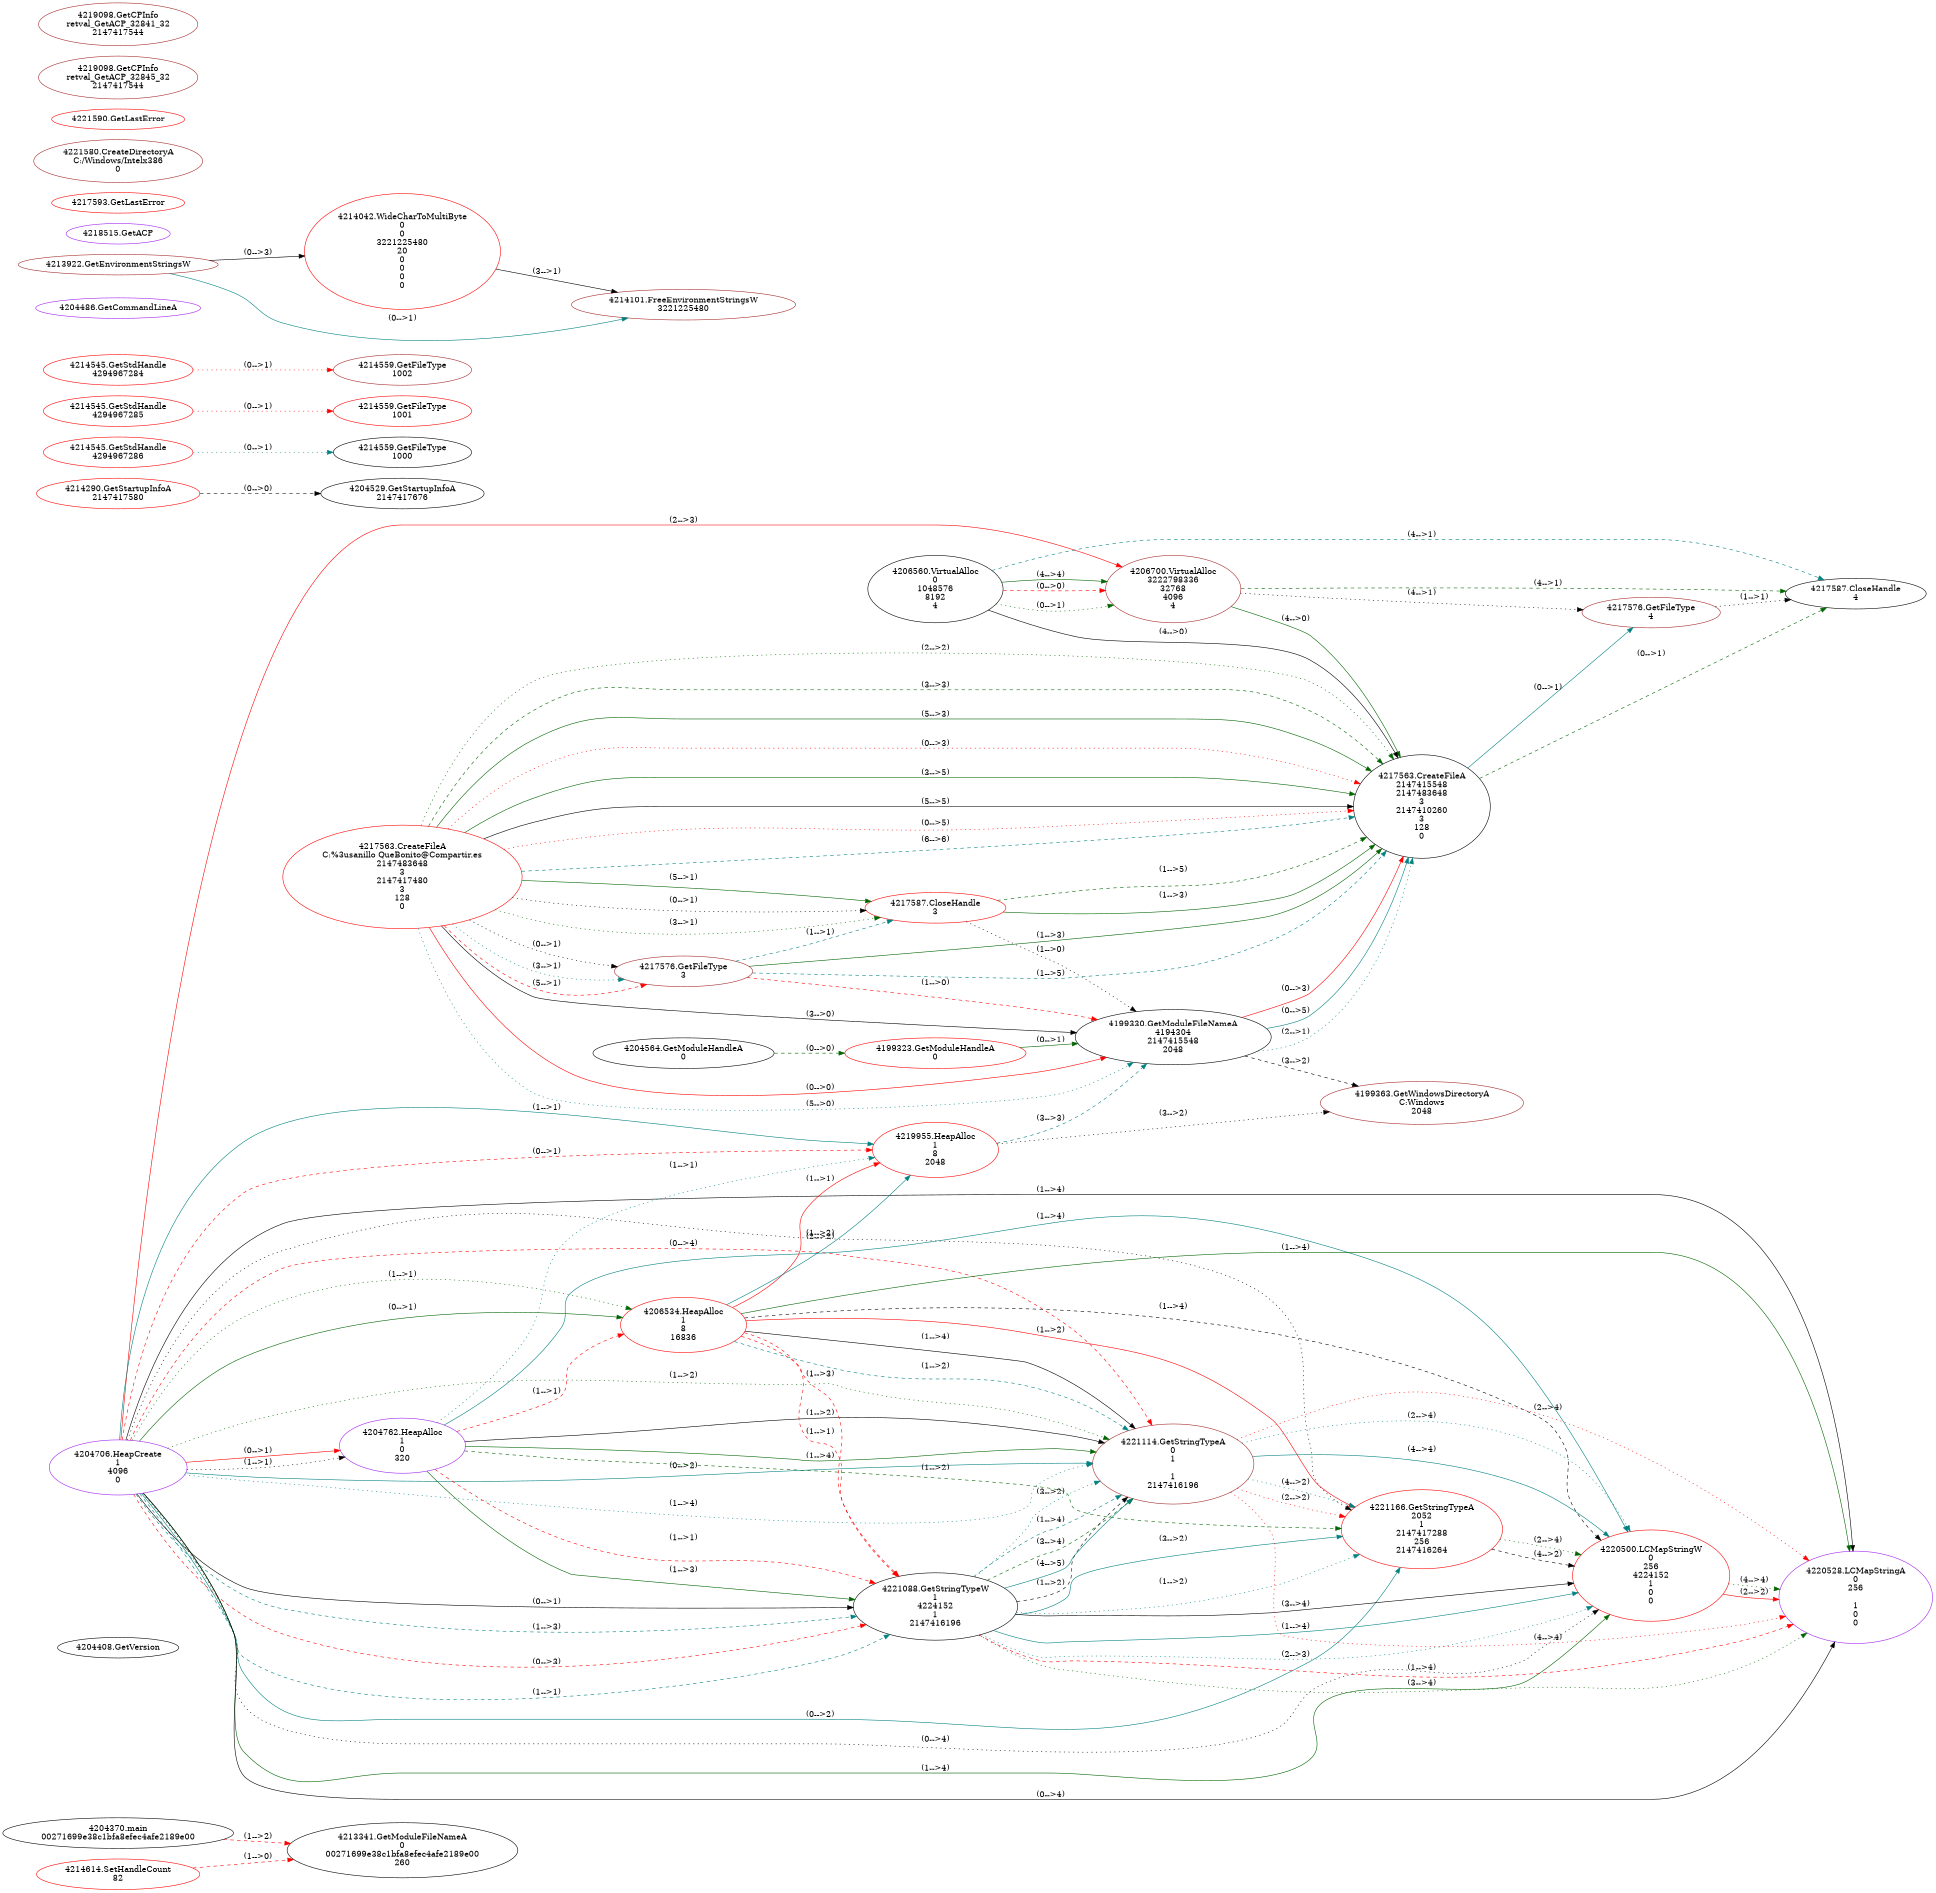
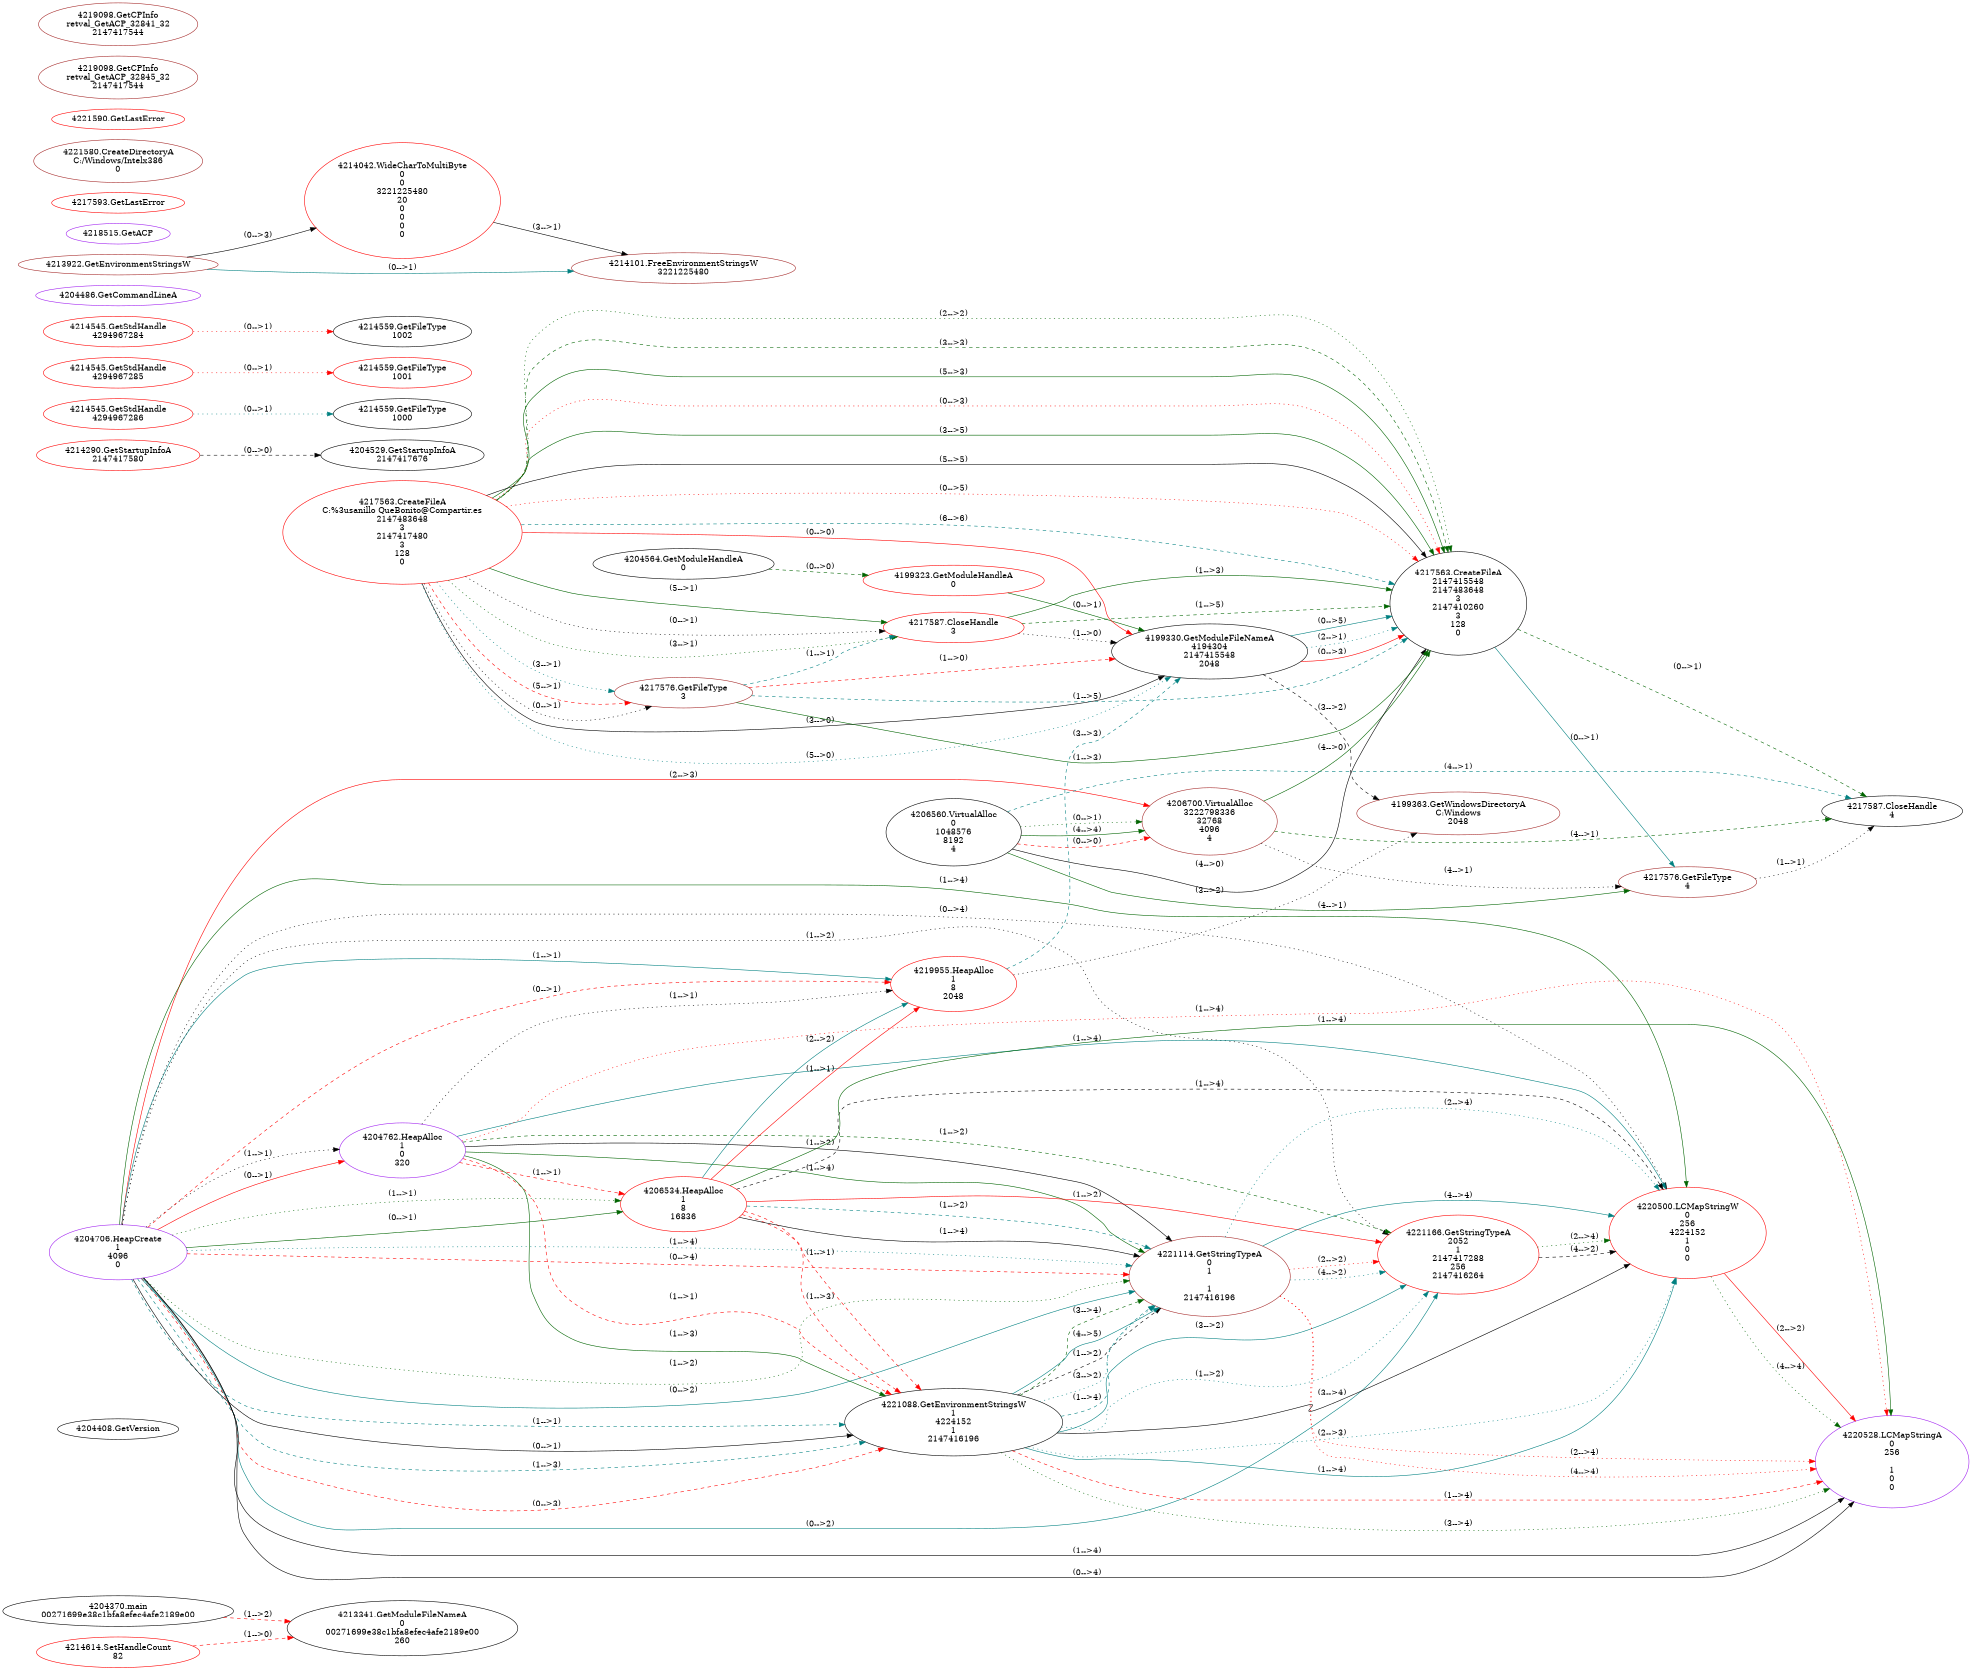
(402, 370) -> (402, 332)
none -> (1312, 910)
none -> (1316, 1014)
(591, 1224) -> (634, 1009)
(935, 1606) -> (954, 1422)
